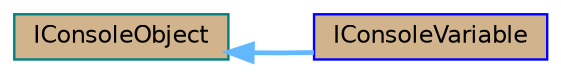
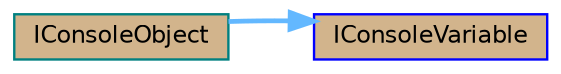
(283, 53) -> (259, 21)
